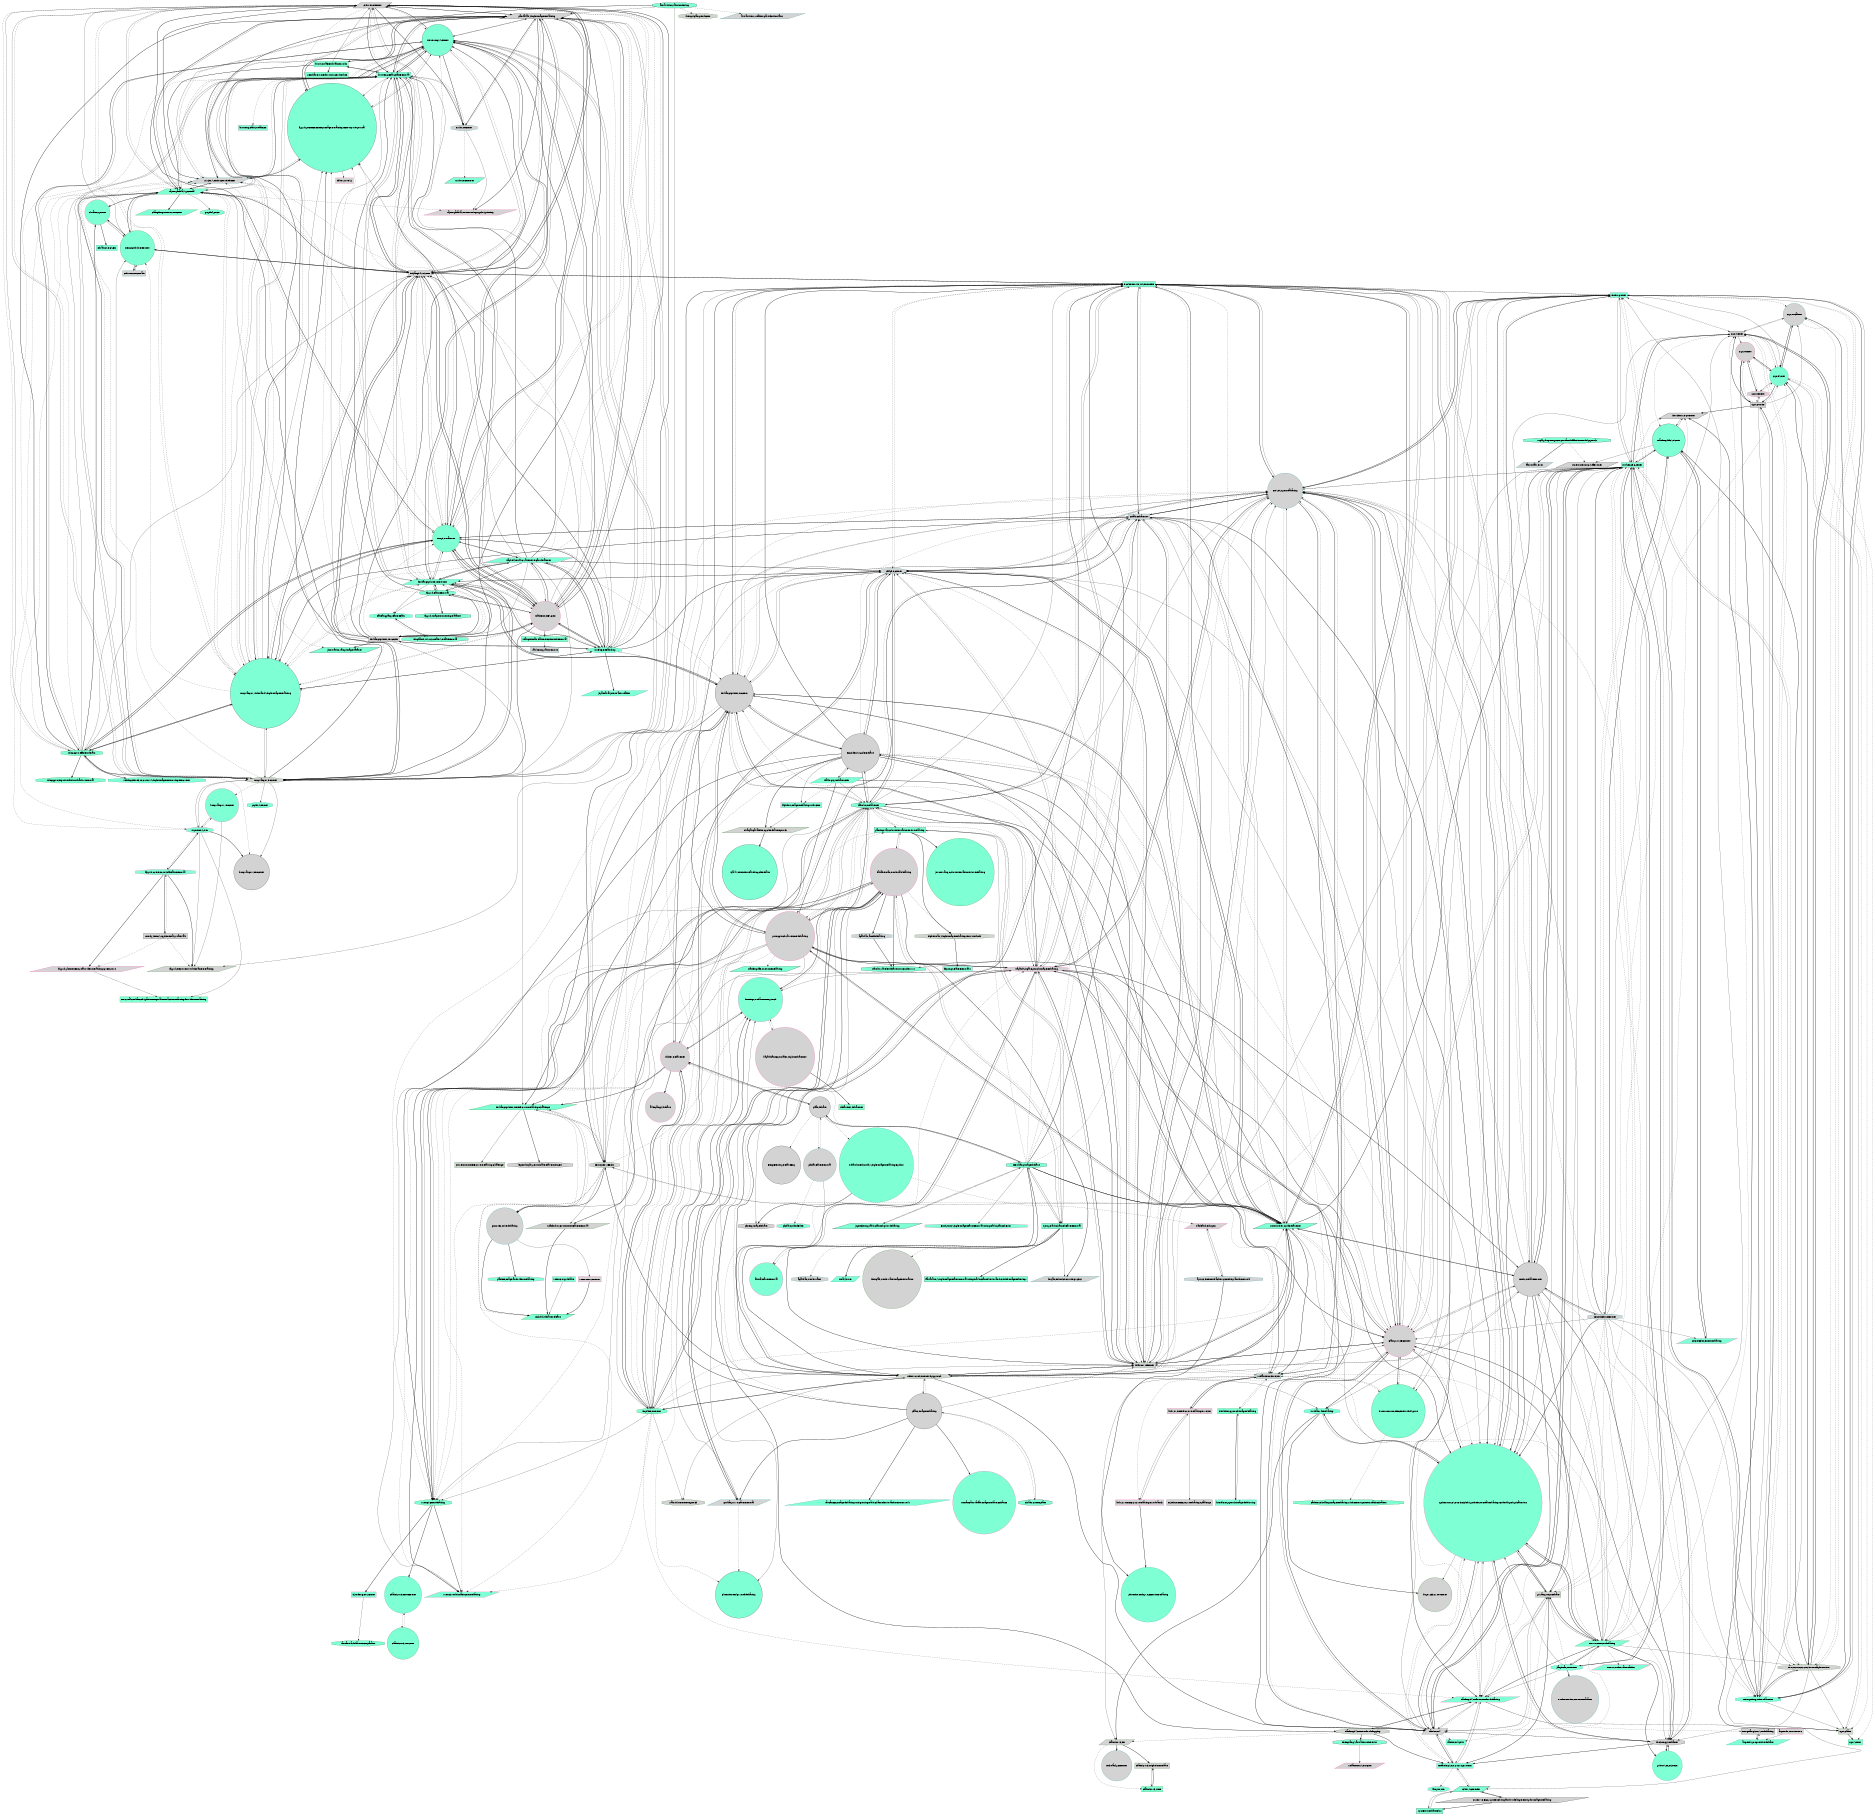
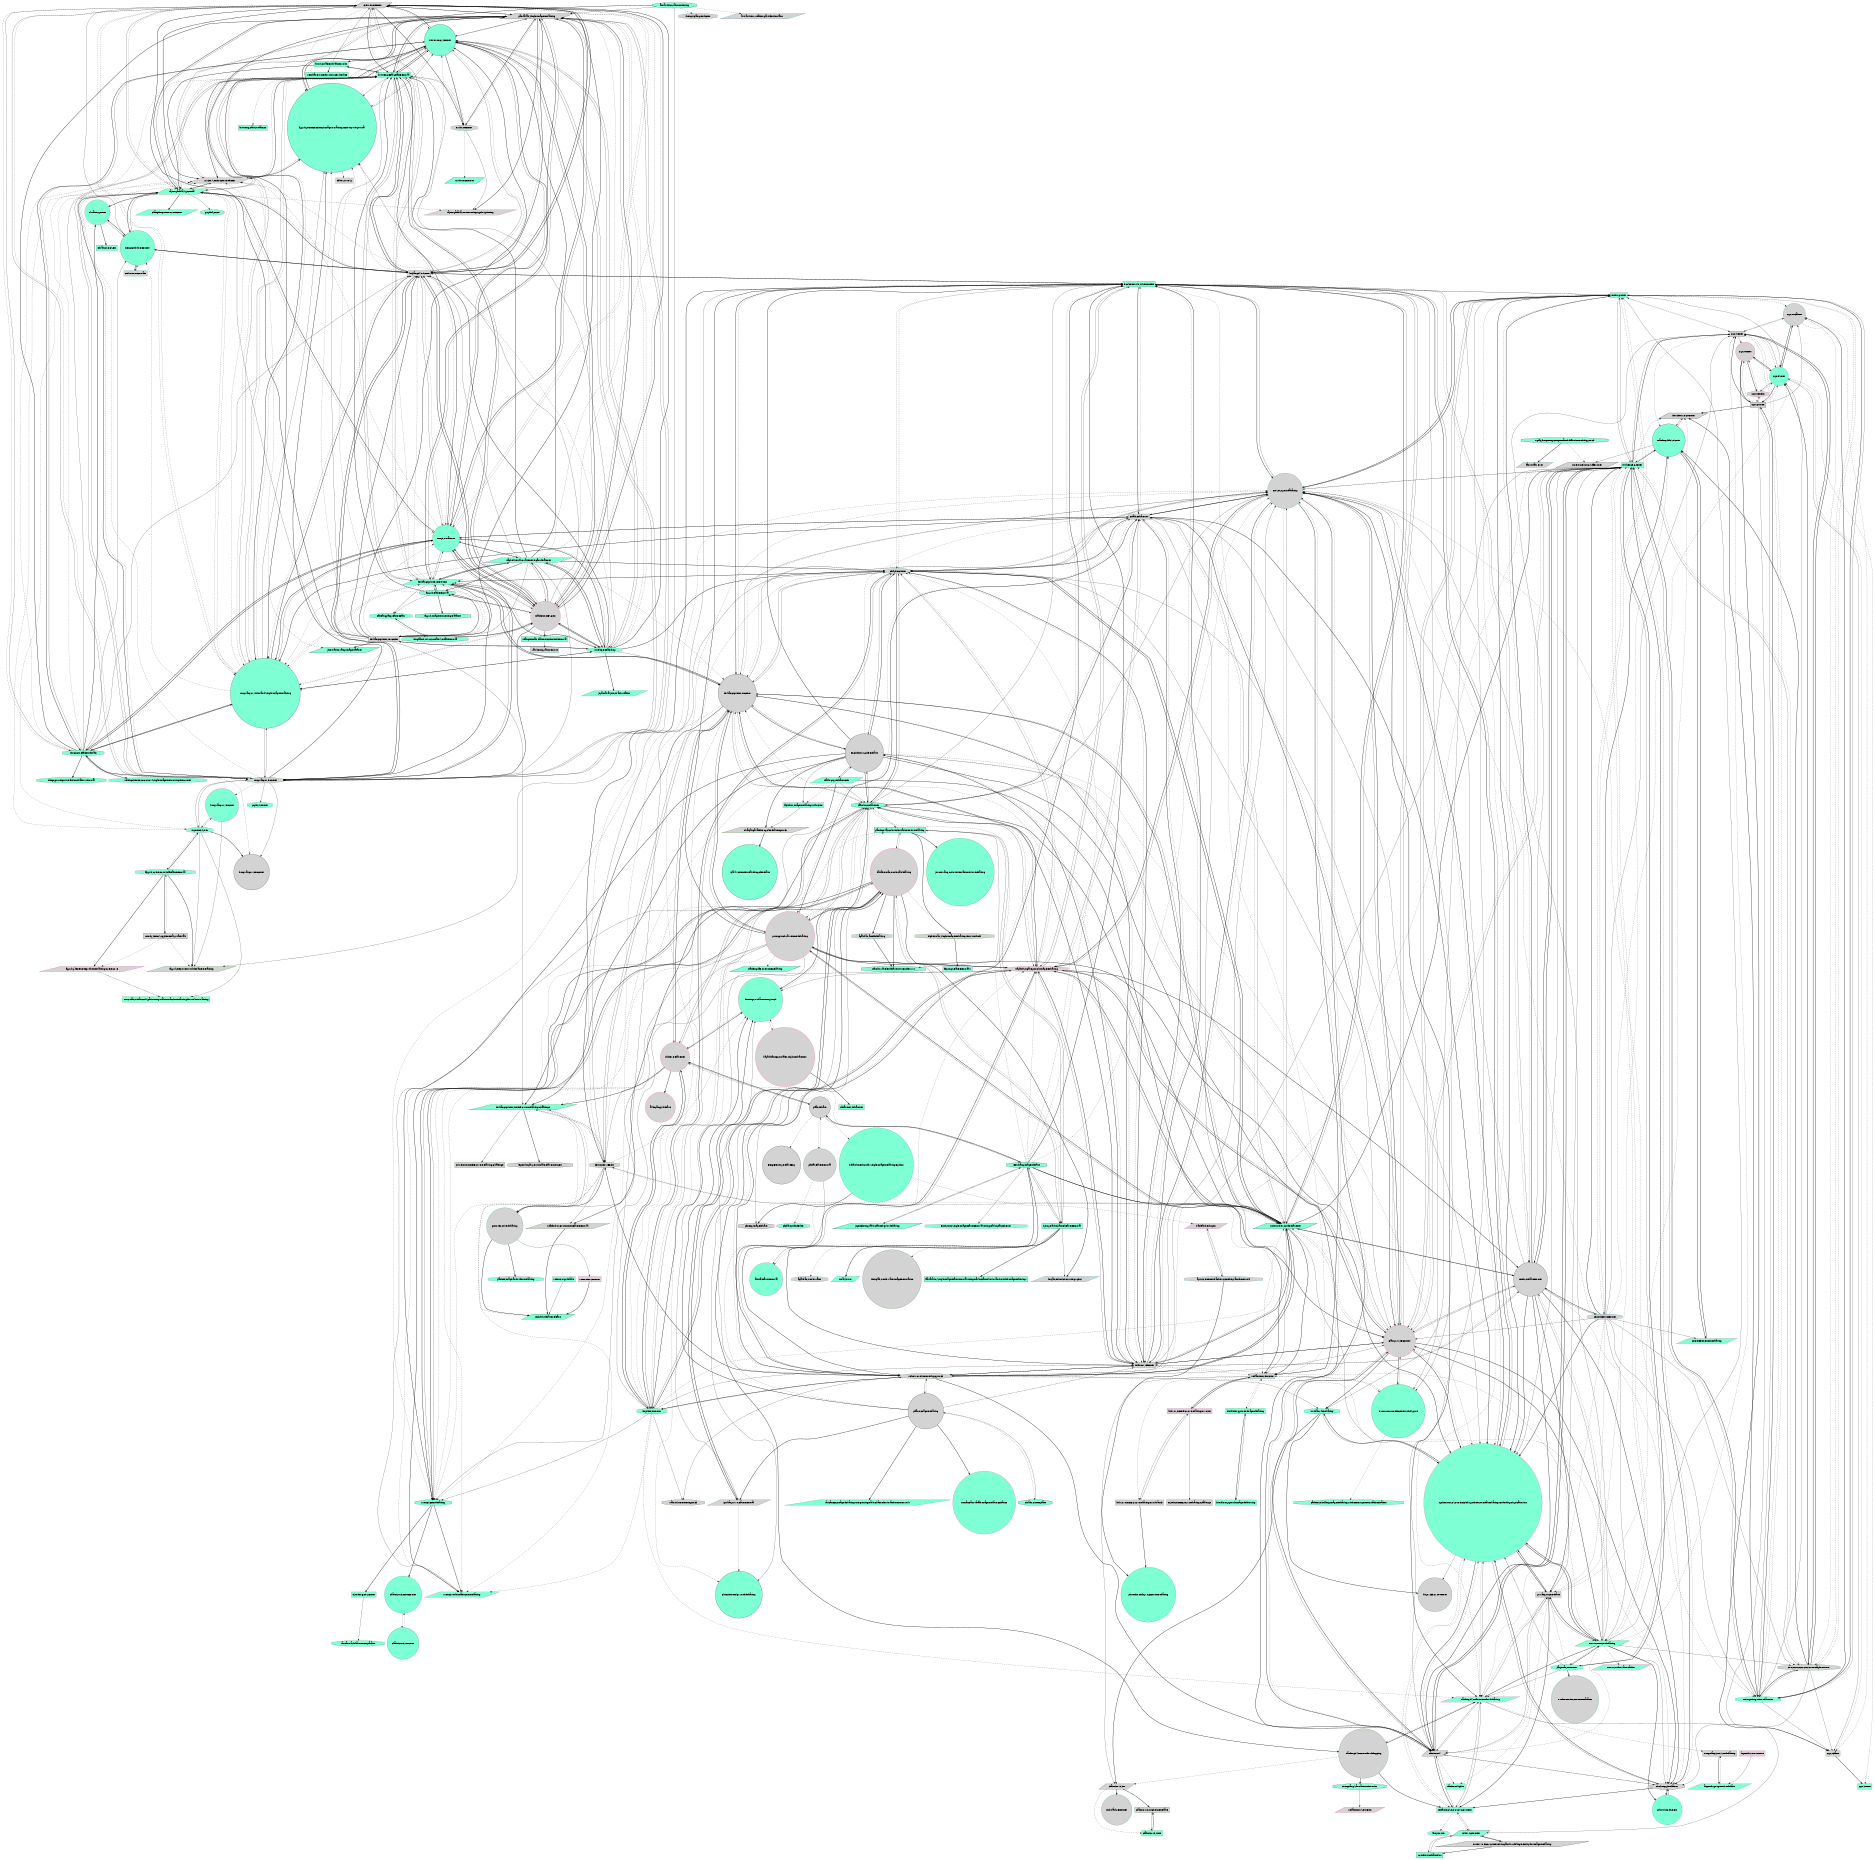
(87, 969) -> (92, 969)
(1363, 1731) -> (1363, 1753)
